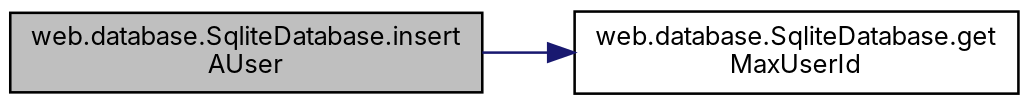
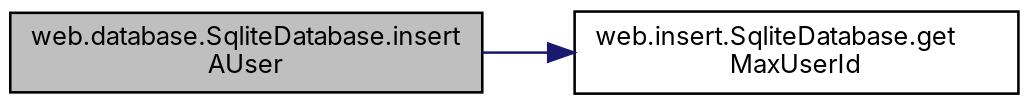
(797, 53) -> (797, 53)
